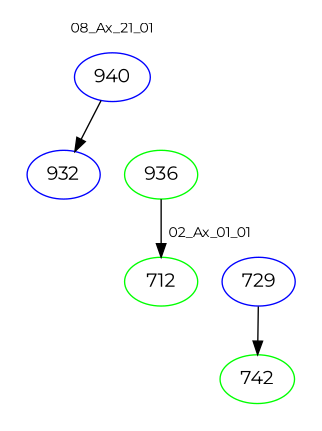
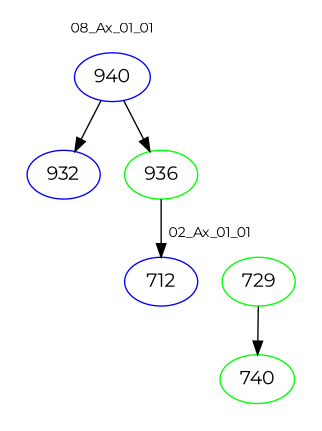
(112, 29) -> (112, 29)
none -> (134, 120)
(161, 282) -> (161, 282)
(259, 282) -> (259, 282)
(257, 379) -> (257, 379)
